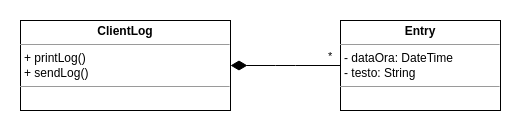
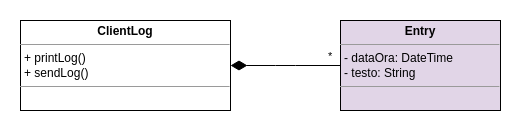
(421, 66) -> (421, 66)
